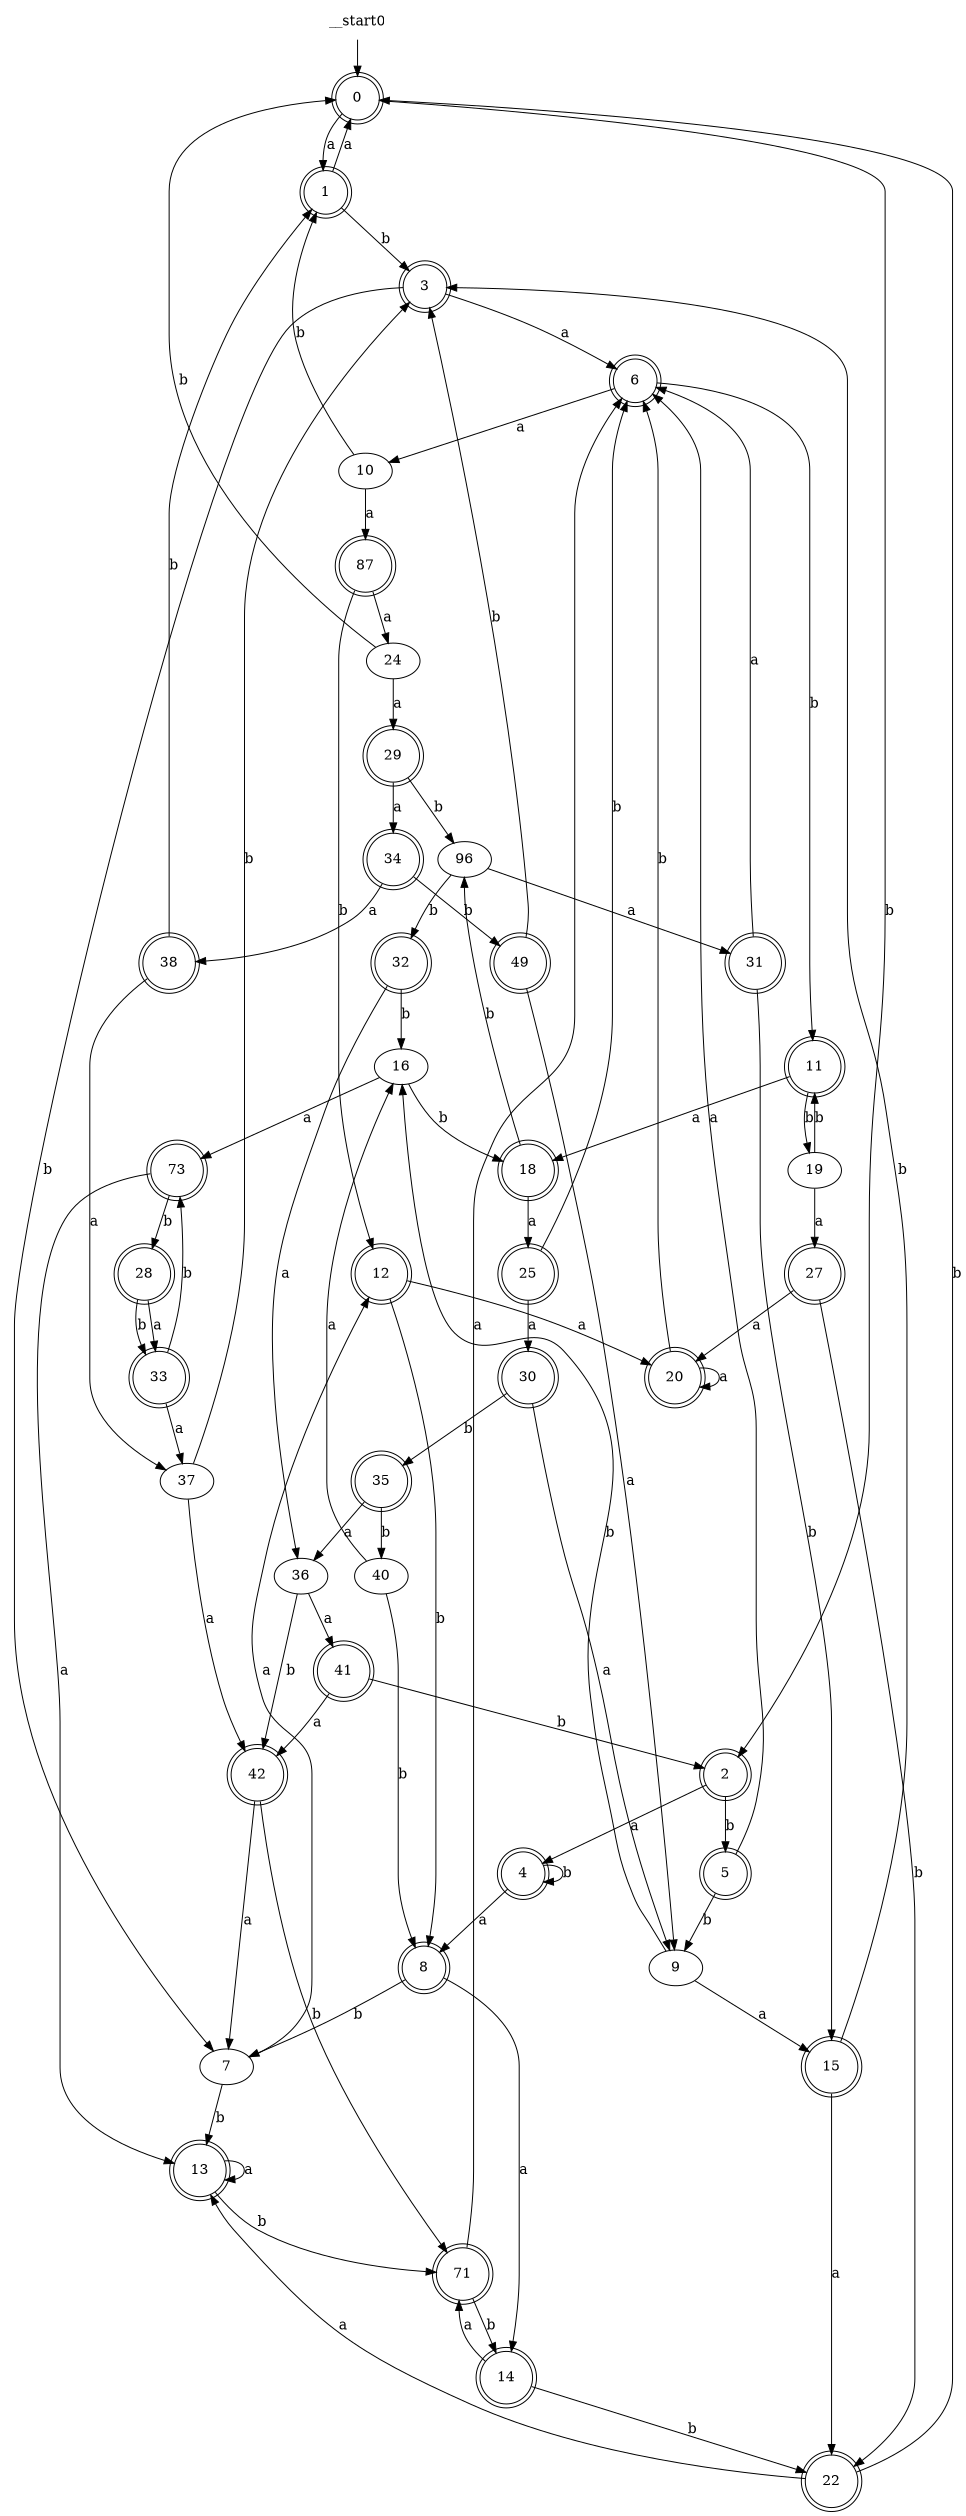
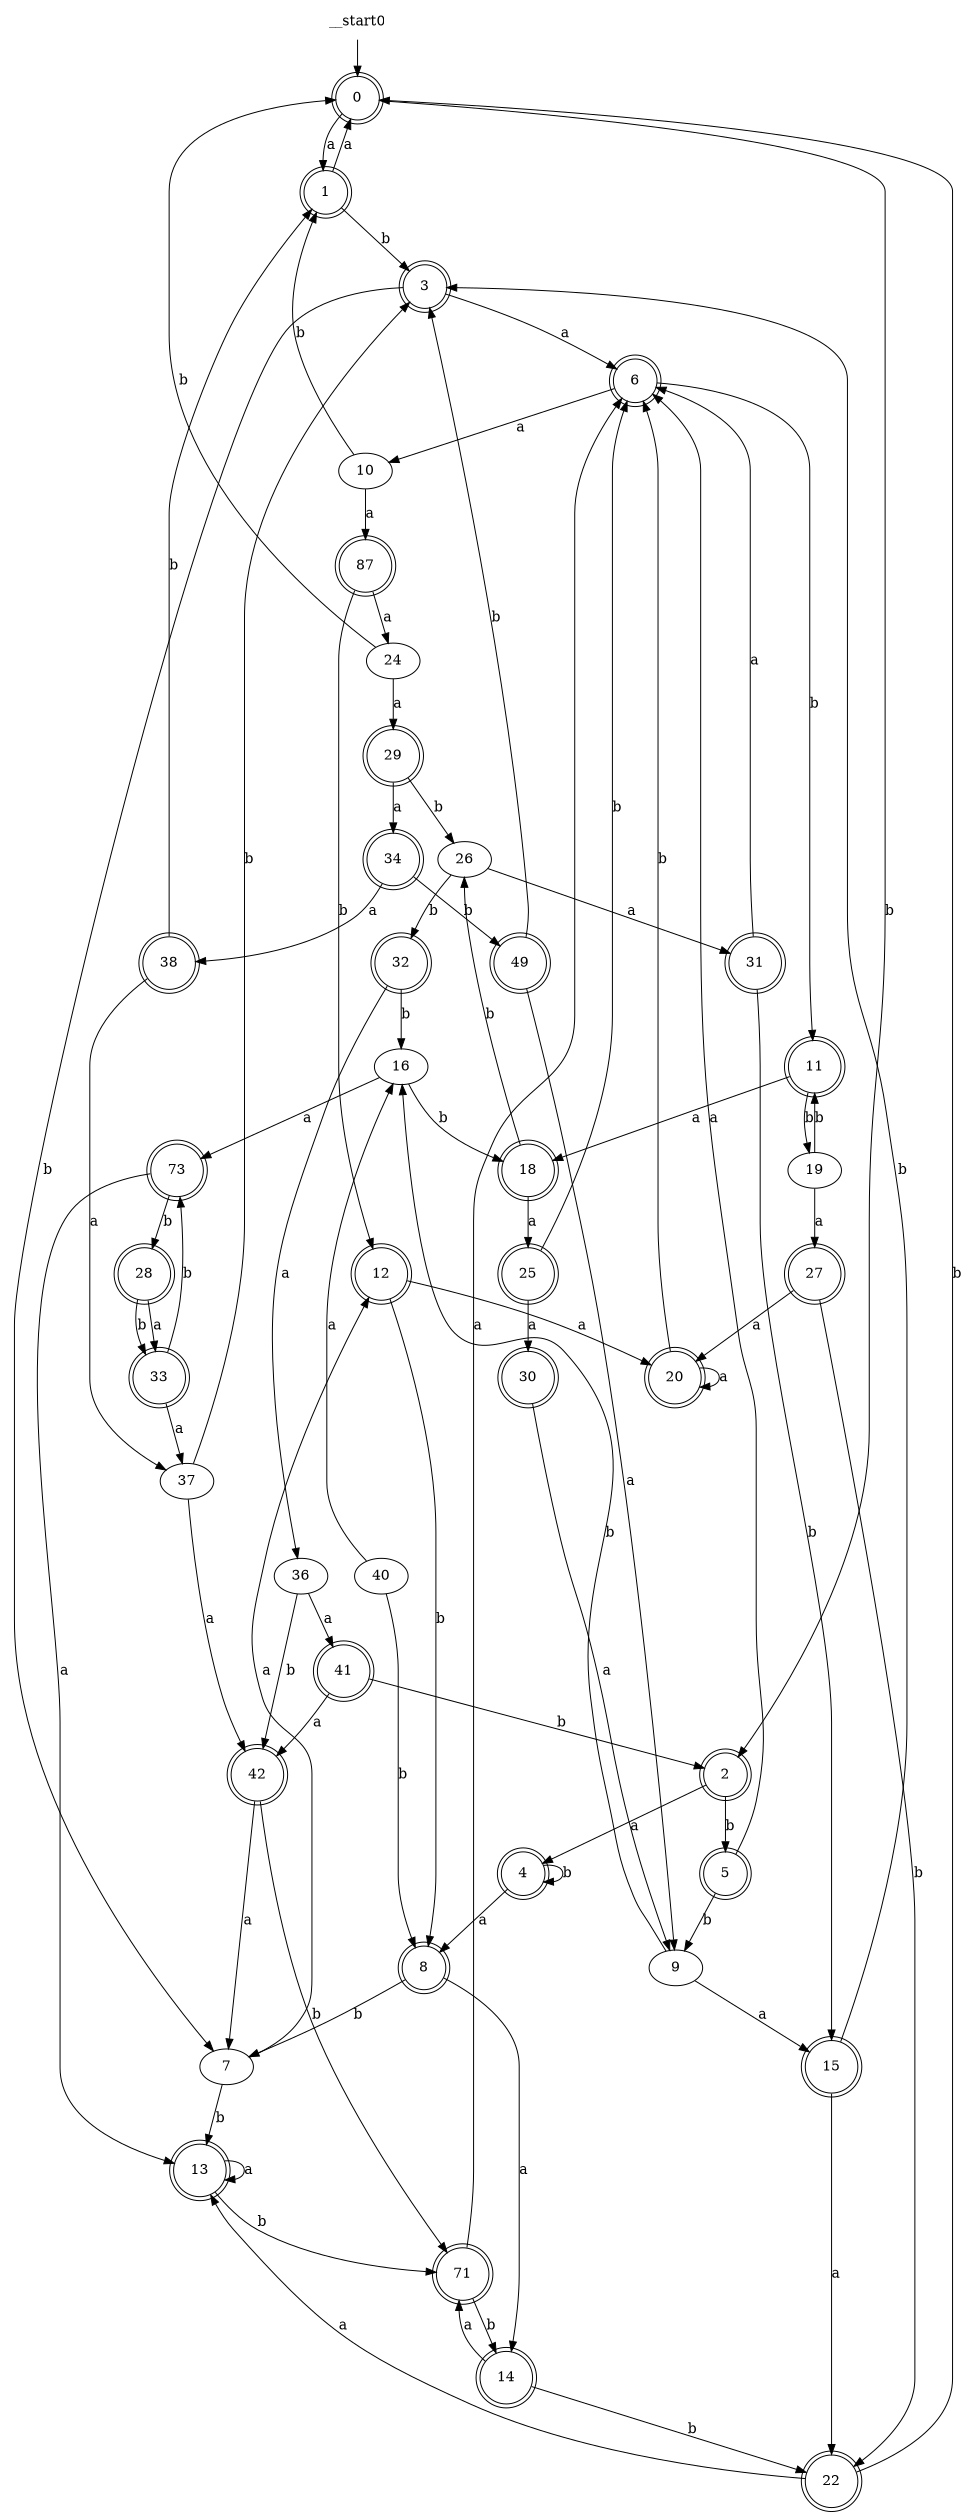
(465, 859) -> (465, 859)
(381, 1481) -> none
